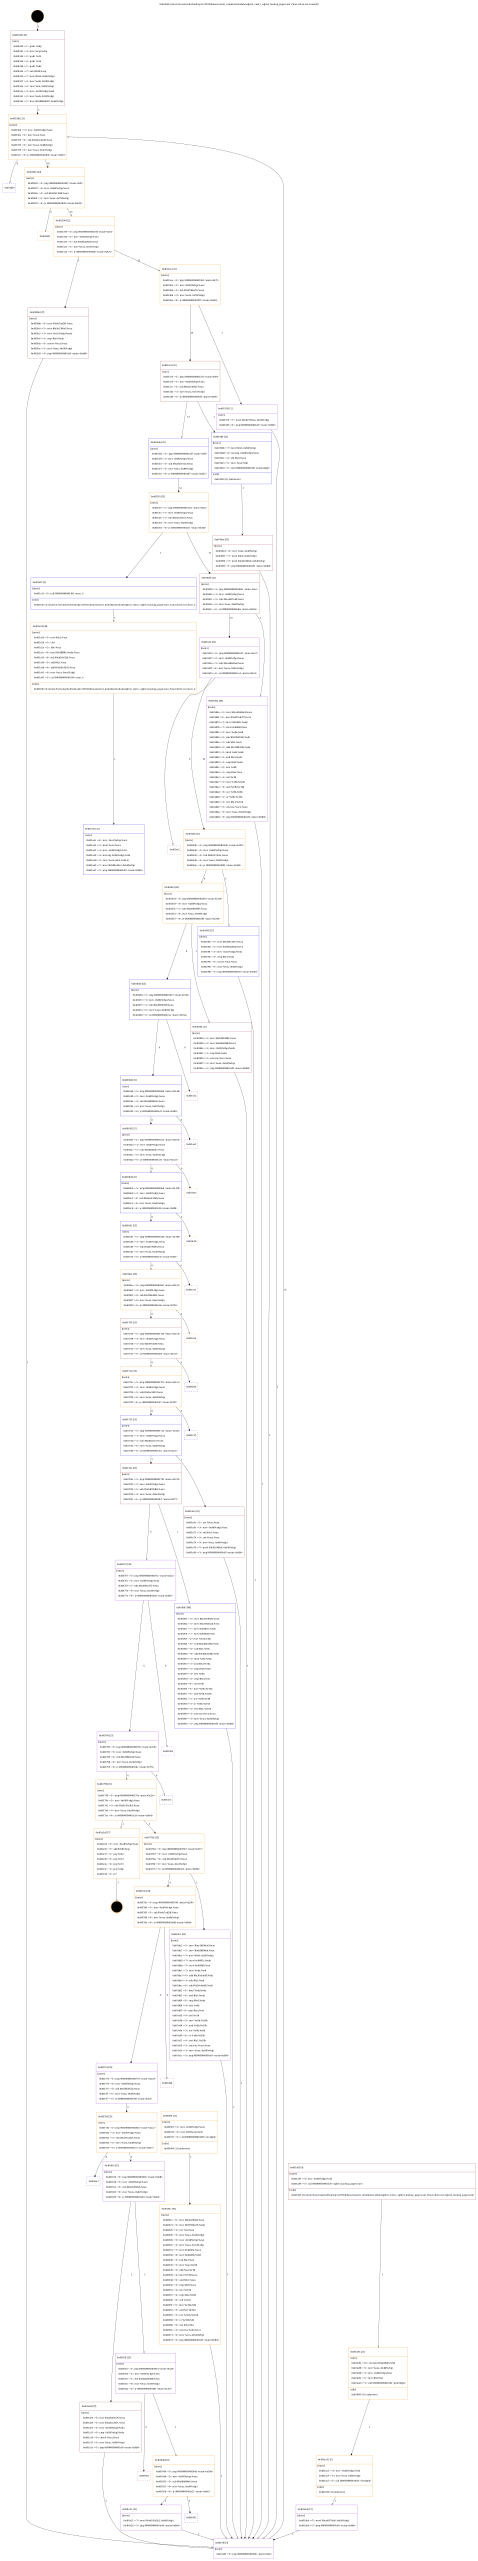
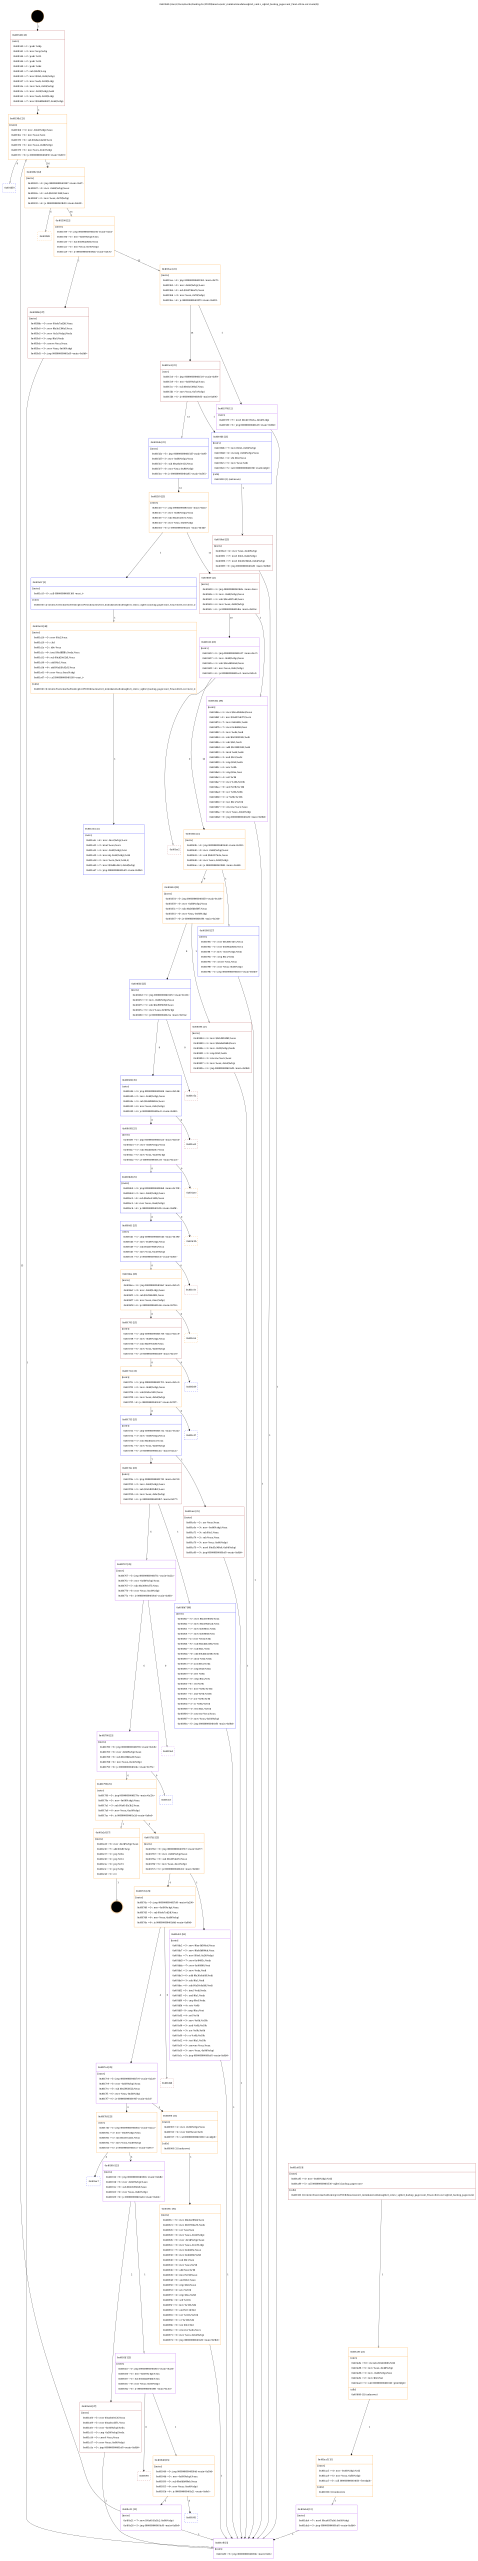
(284, 1251) -> (20, 1348)
none -> (157, 2107)
